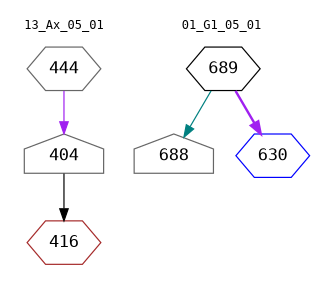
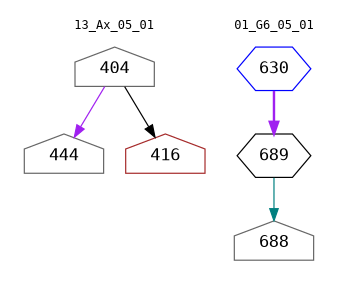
(222, 26) -> (275, 26)
(64, 69) -> (64, 156)
(64, 106) -> (93, 107)
(245, 107) -> (274, 106)
(64, 243) -> (165, 156)
